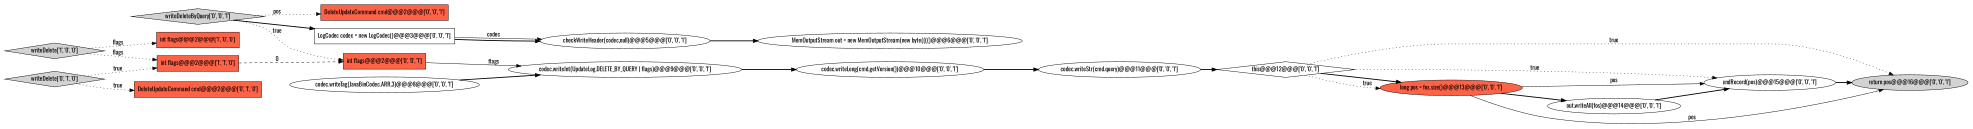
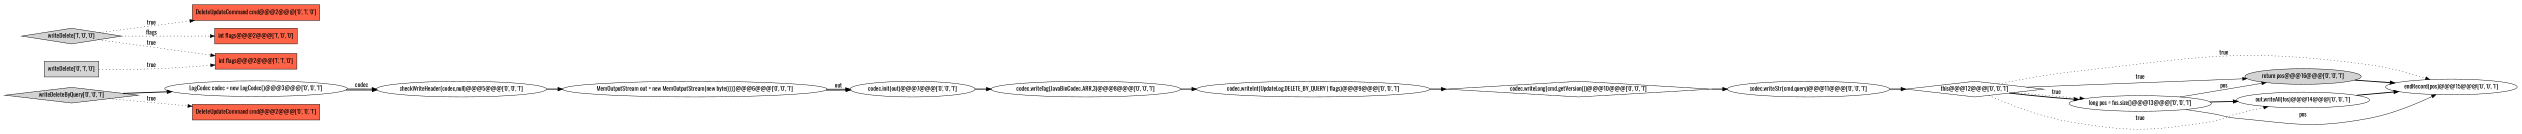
(277, 12) -> (152, 99)
(385, 36) -> (256, 89)
(1600, 44) -> (2135, 83)
(118, 53) -> (152, 43)
(385, 61) -> none
(890, 70) -> (1579, 89)
(55, 79) -> (72, 69)
(1841, 83) -> (2372, 81)
(103, 88) -> (145, 27)
(1451, 88) -> (2140, 103)
none -> (913, 89)
none -> (2125, 129)
